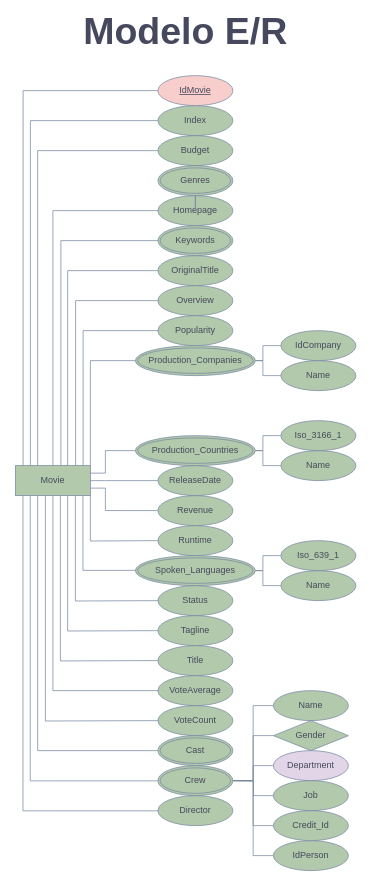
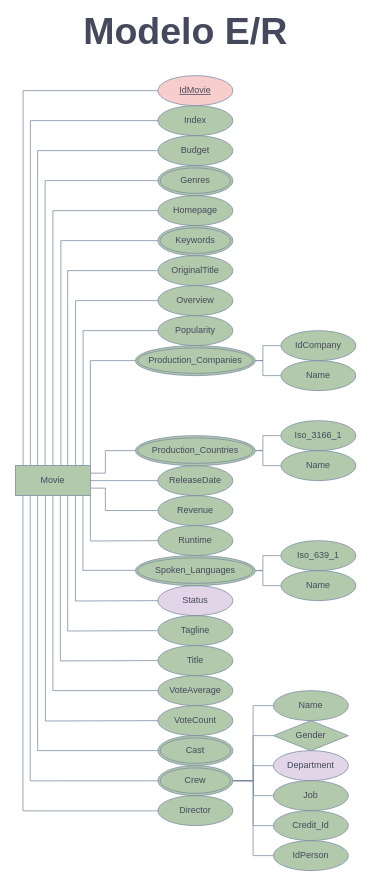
(195, 210) -> (45, 266)
(195, 600) -> (195, 600)
